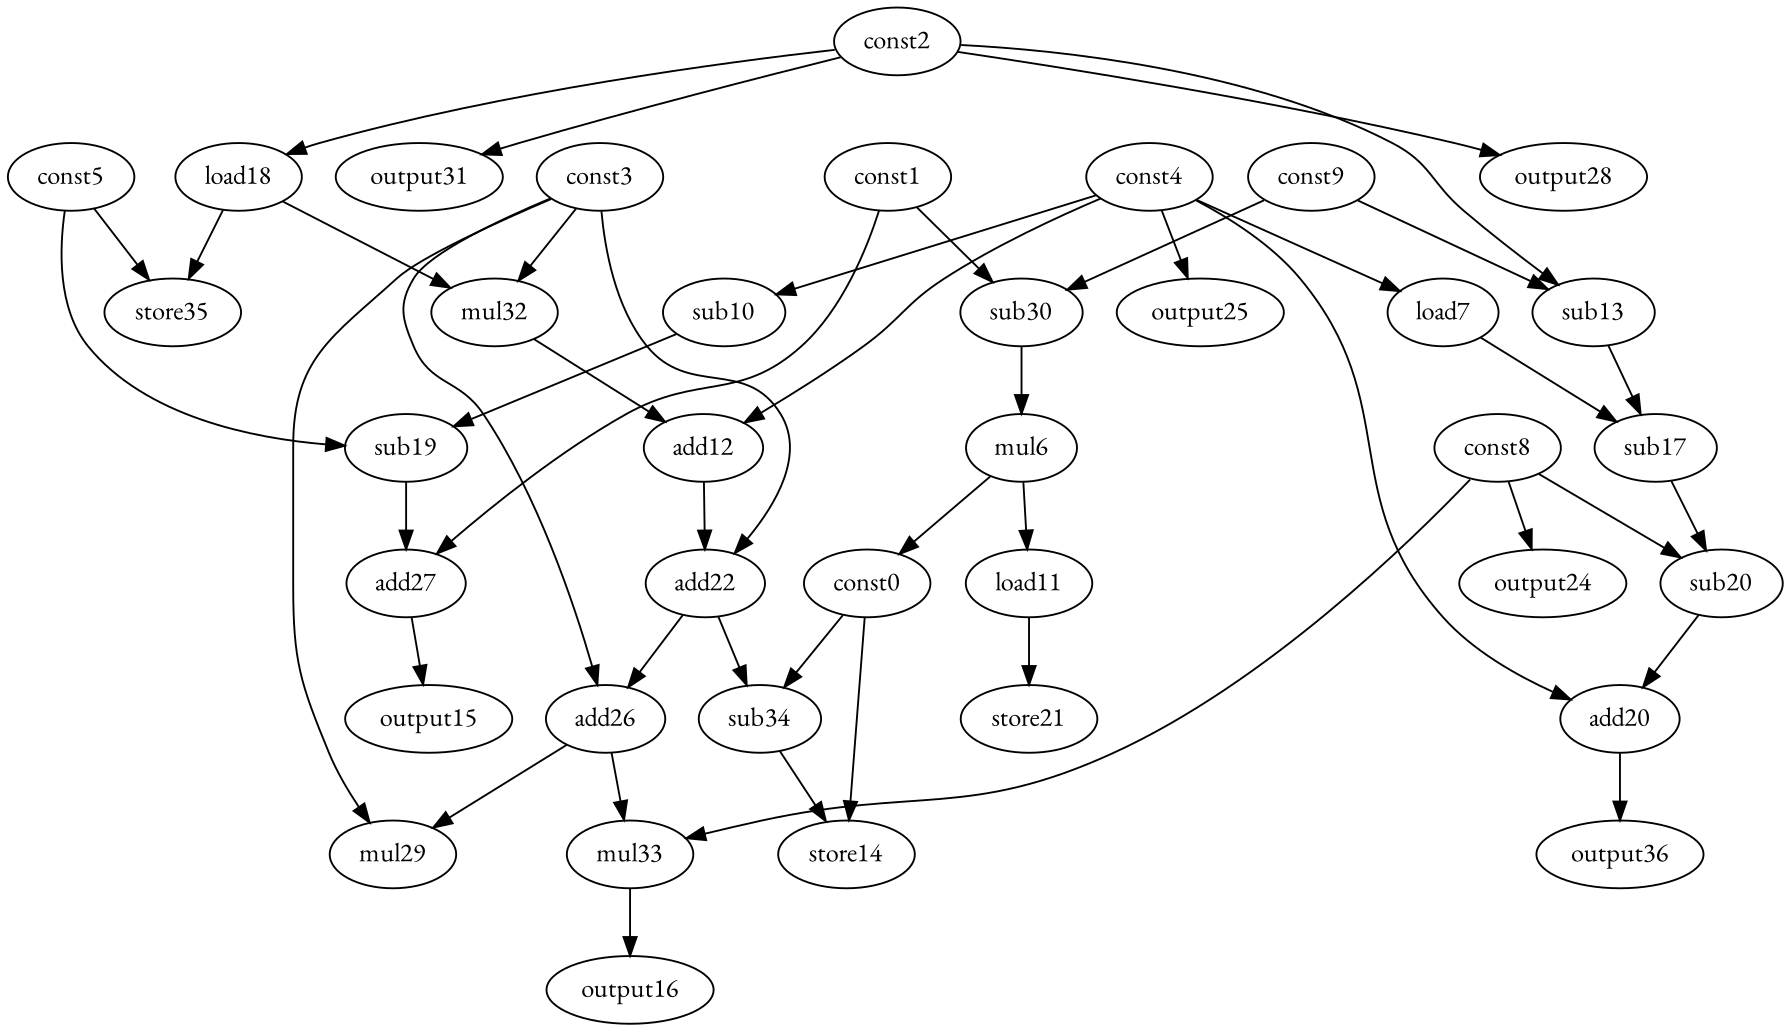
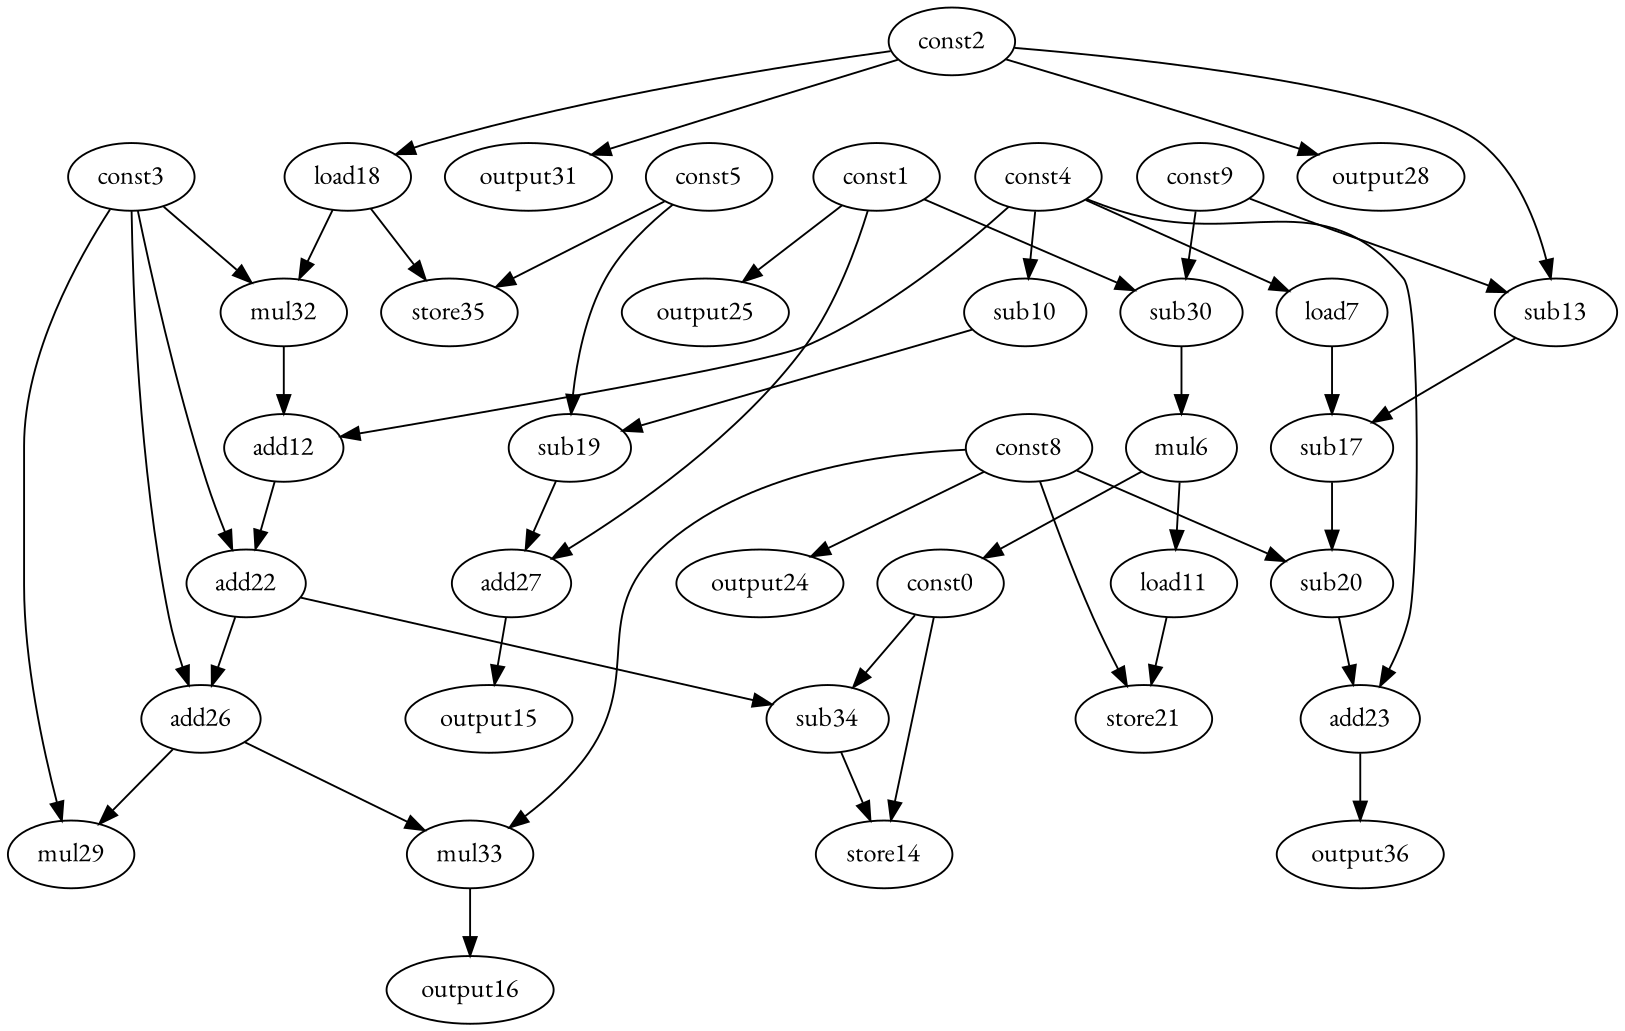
(1169, 230) -> (800, 238)
none -> (1076, 577)
(1620, 719) -> (1360, 719)
